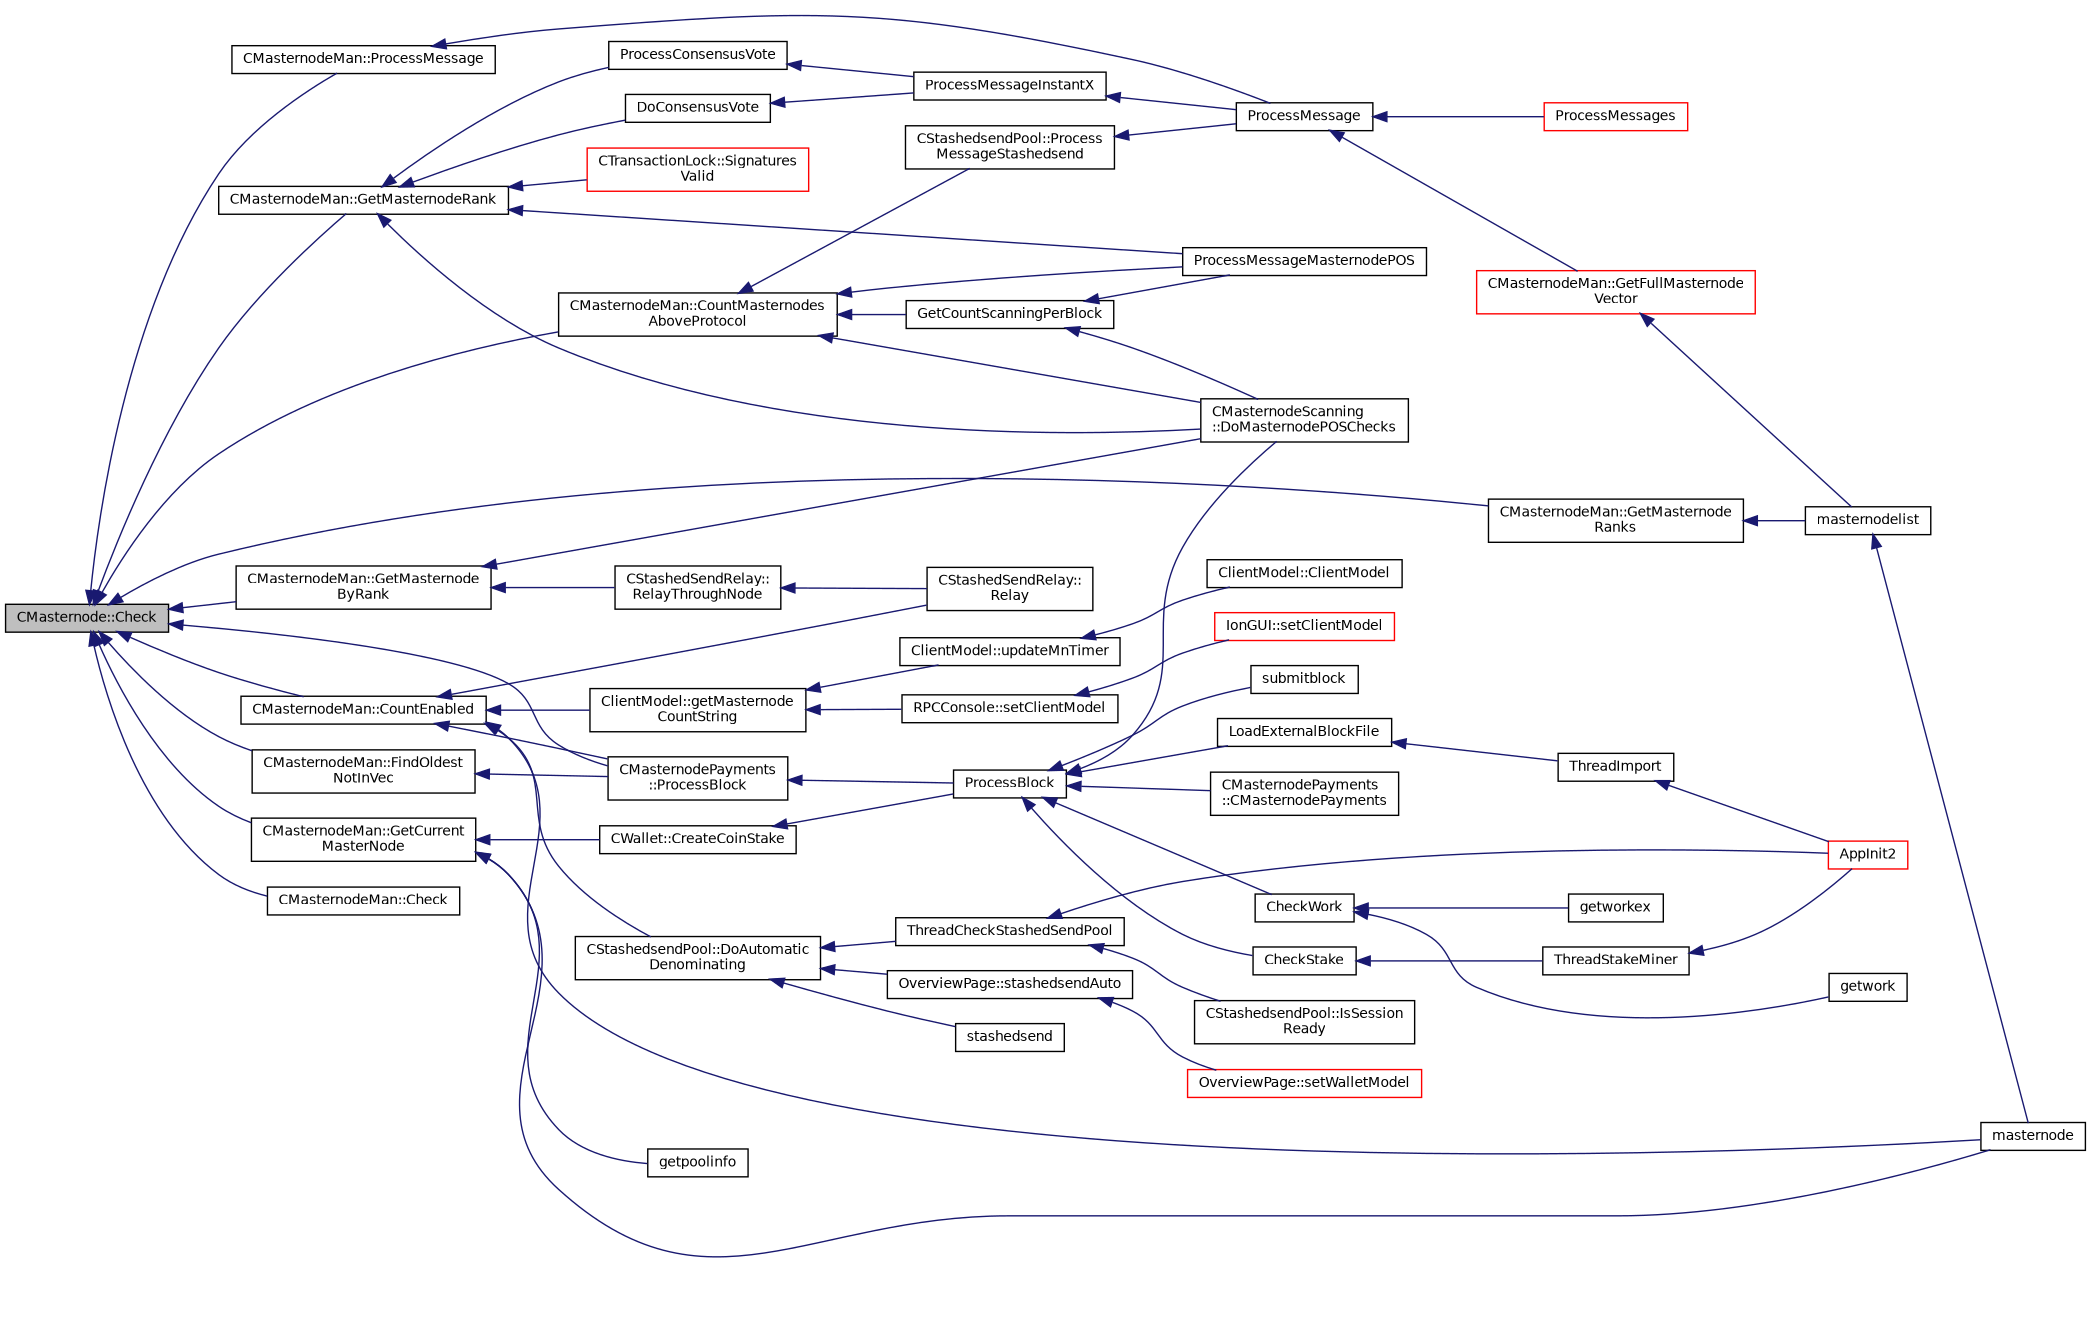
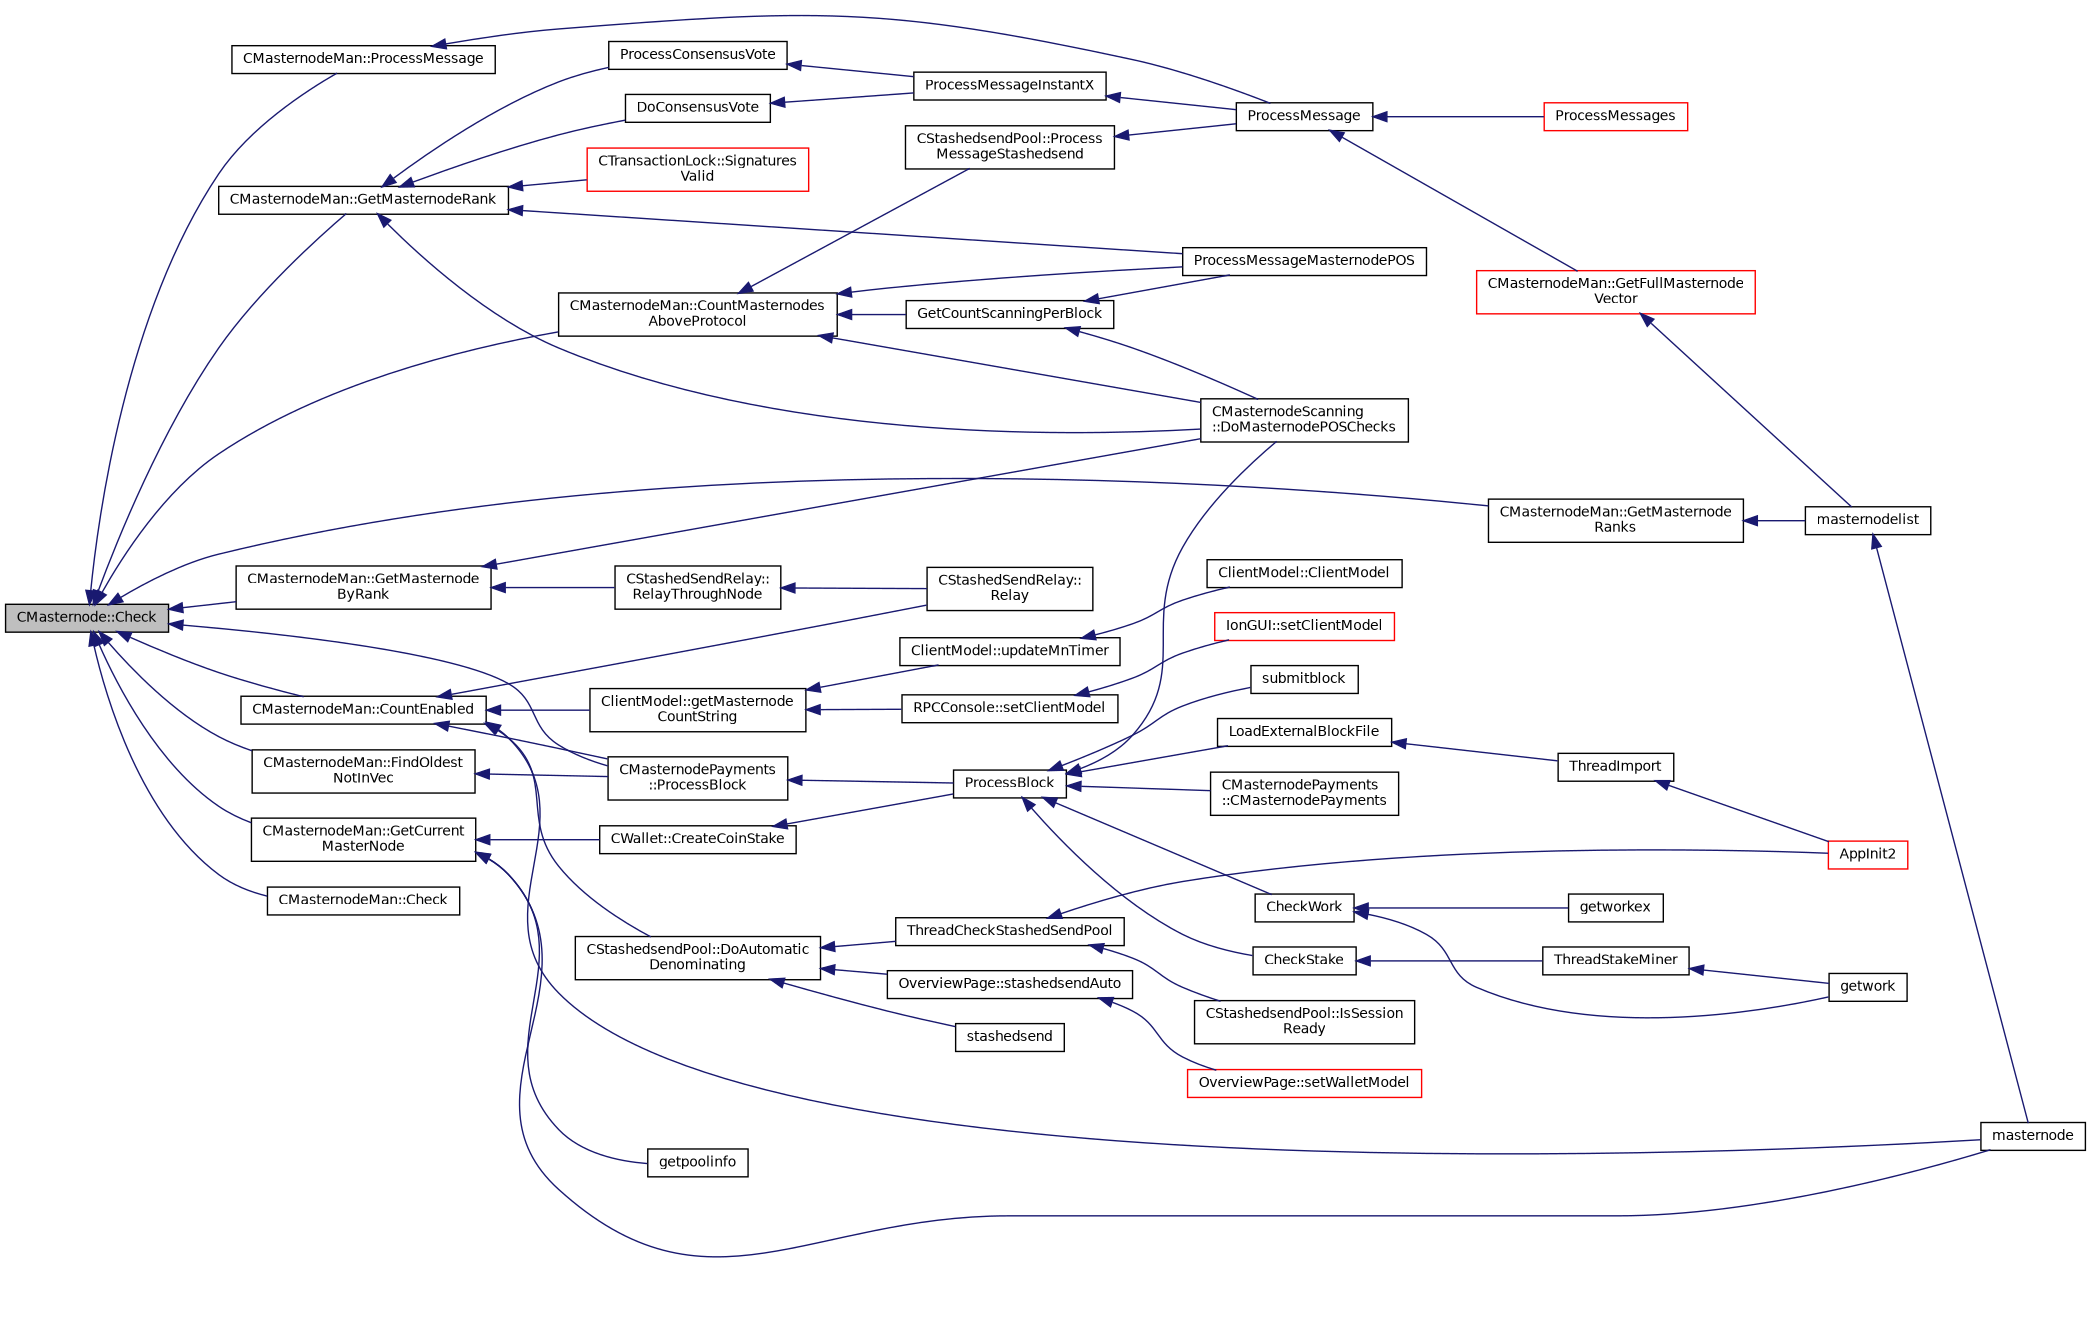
(1783, 920) -> (1766, 977)
